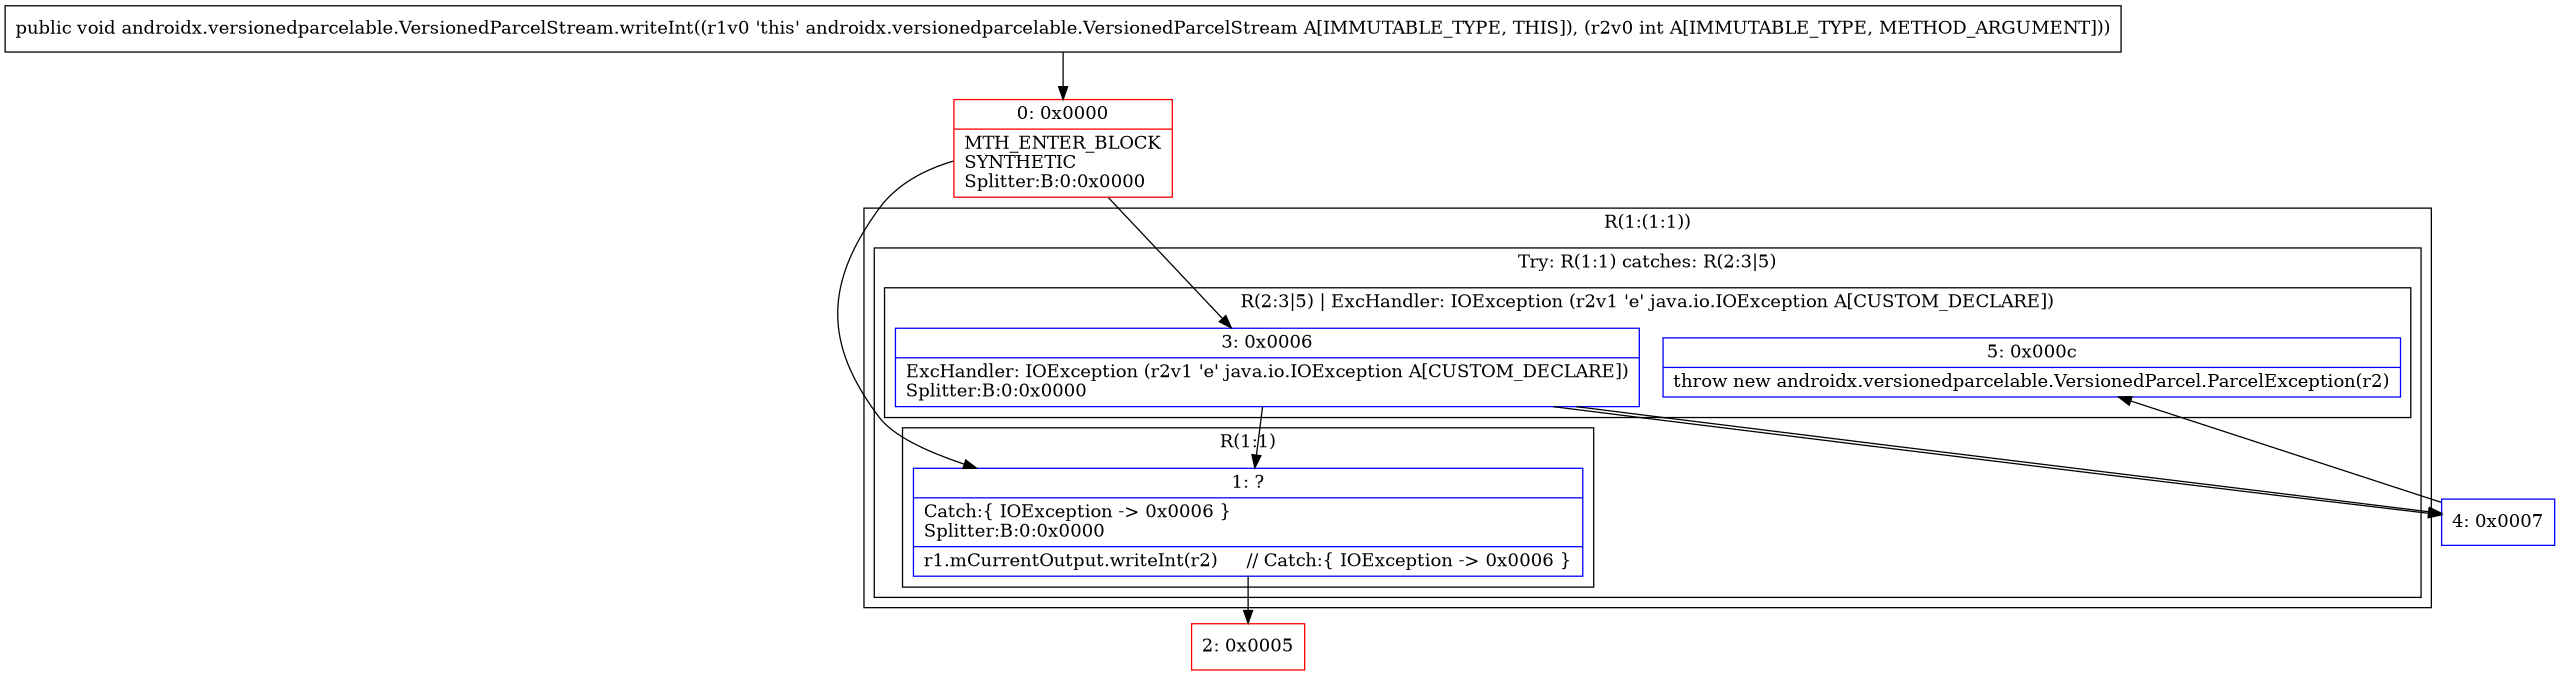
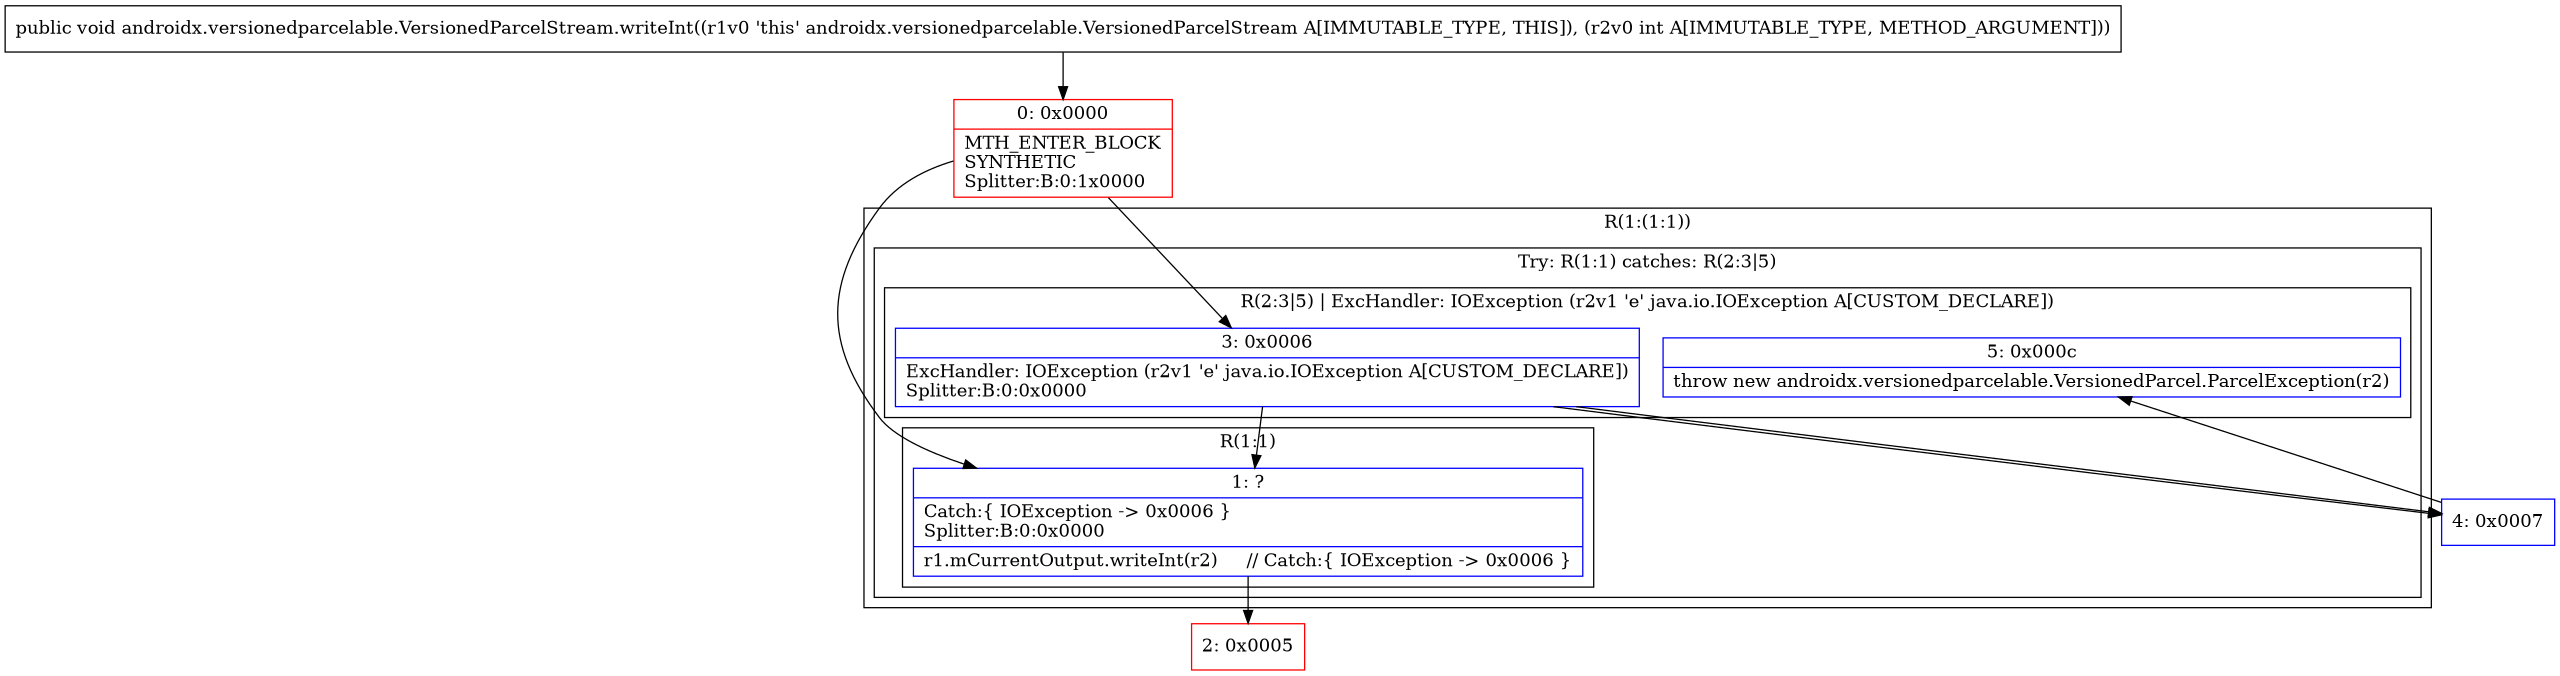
(1055, 182) -> (1055, 182)
